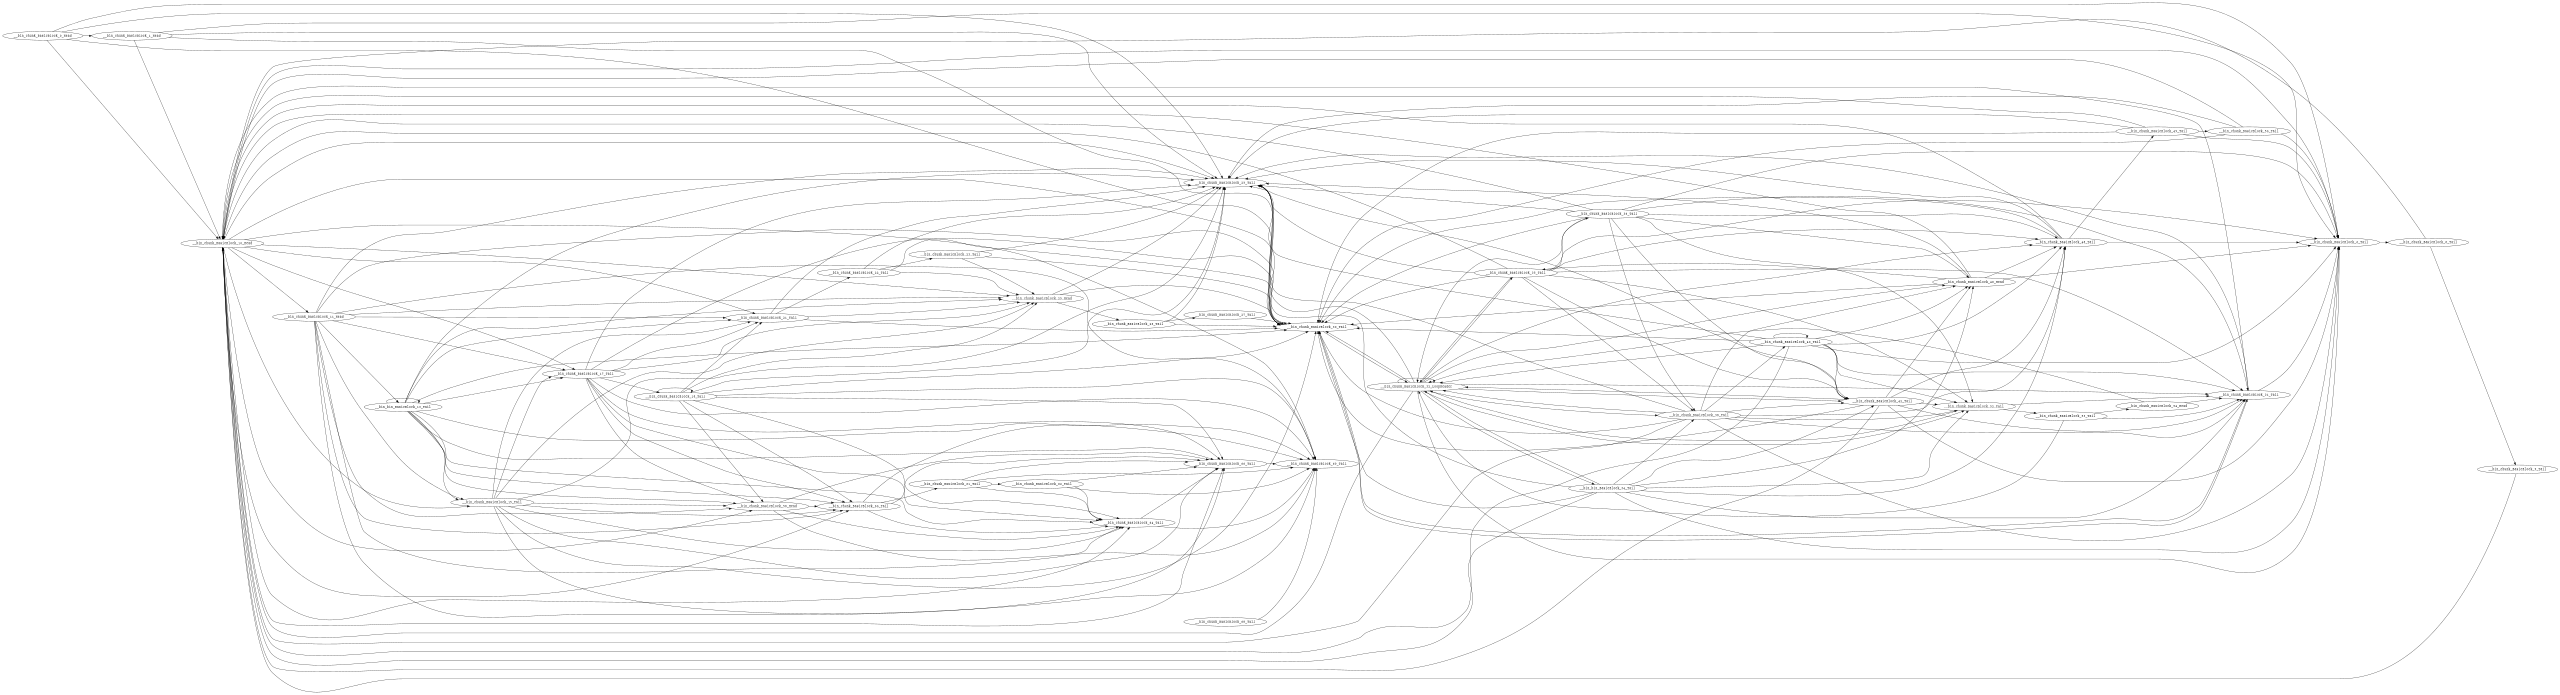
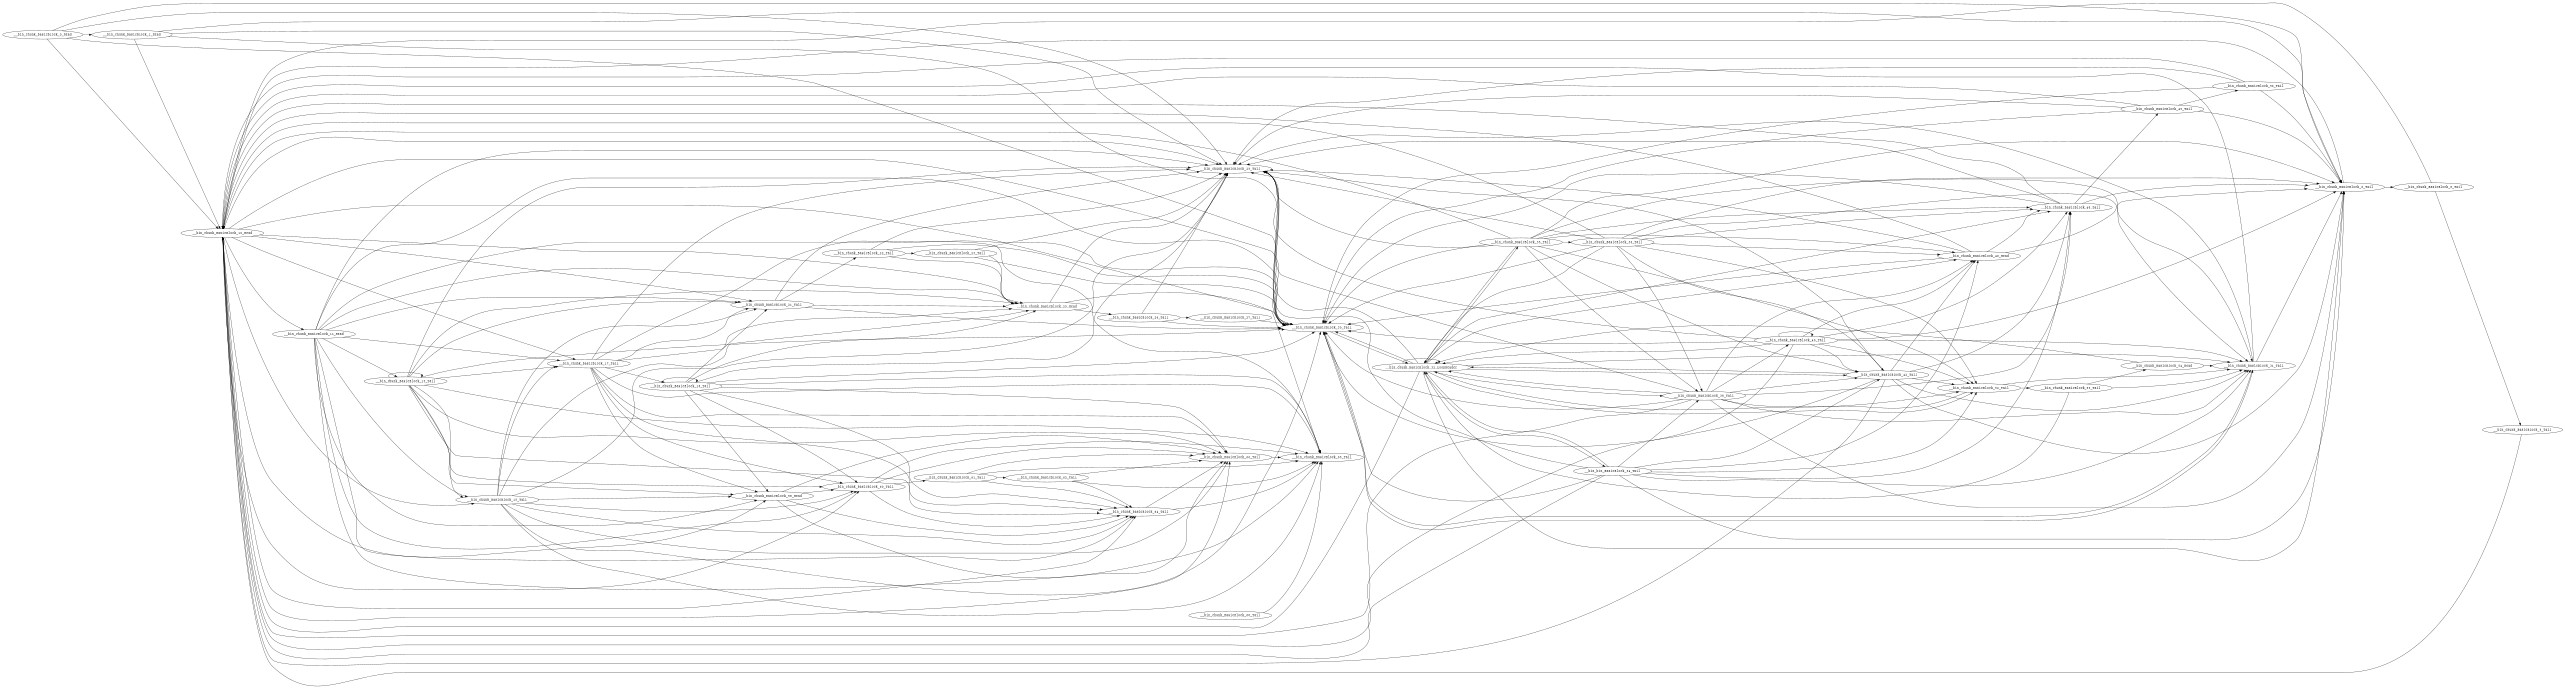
(1746, 264) -> (1748, 238)
(403, 407) -> (406, 381)
